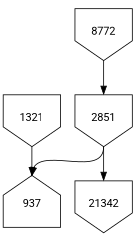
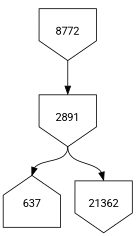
(32, 118) -> none
(104, 118) -> (68, 118)
(32, 204) -> (32, 204)
(104, 204) -> (104, 204)
